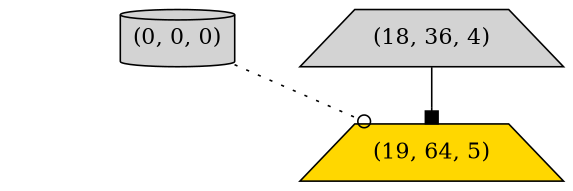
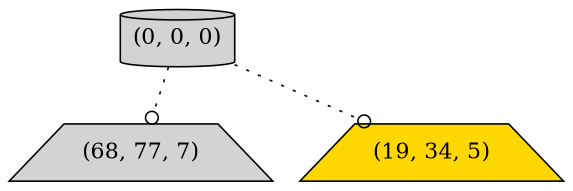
(432, 38) -> none
none -> (141, 153)
(432, 153) -> (432, 153)
